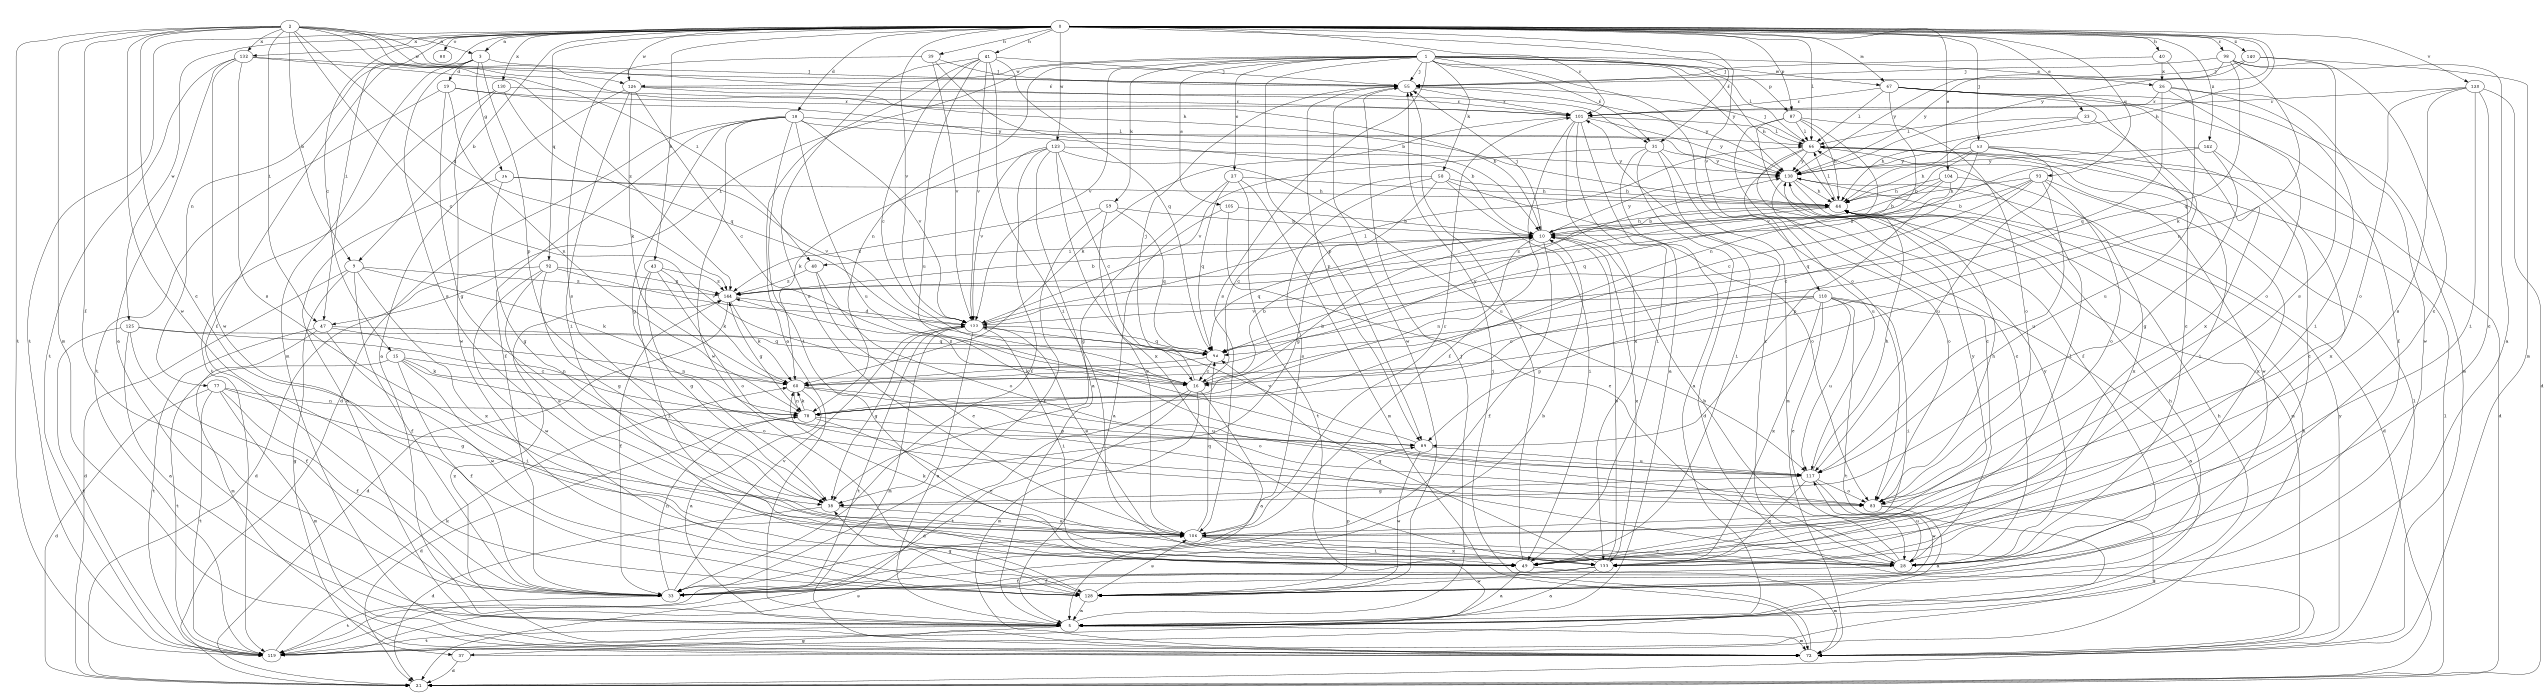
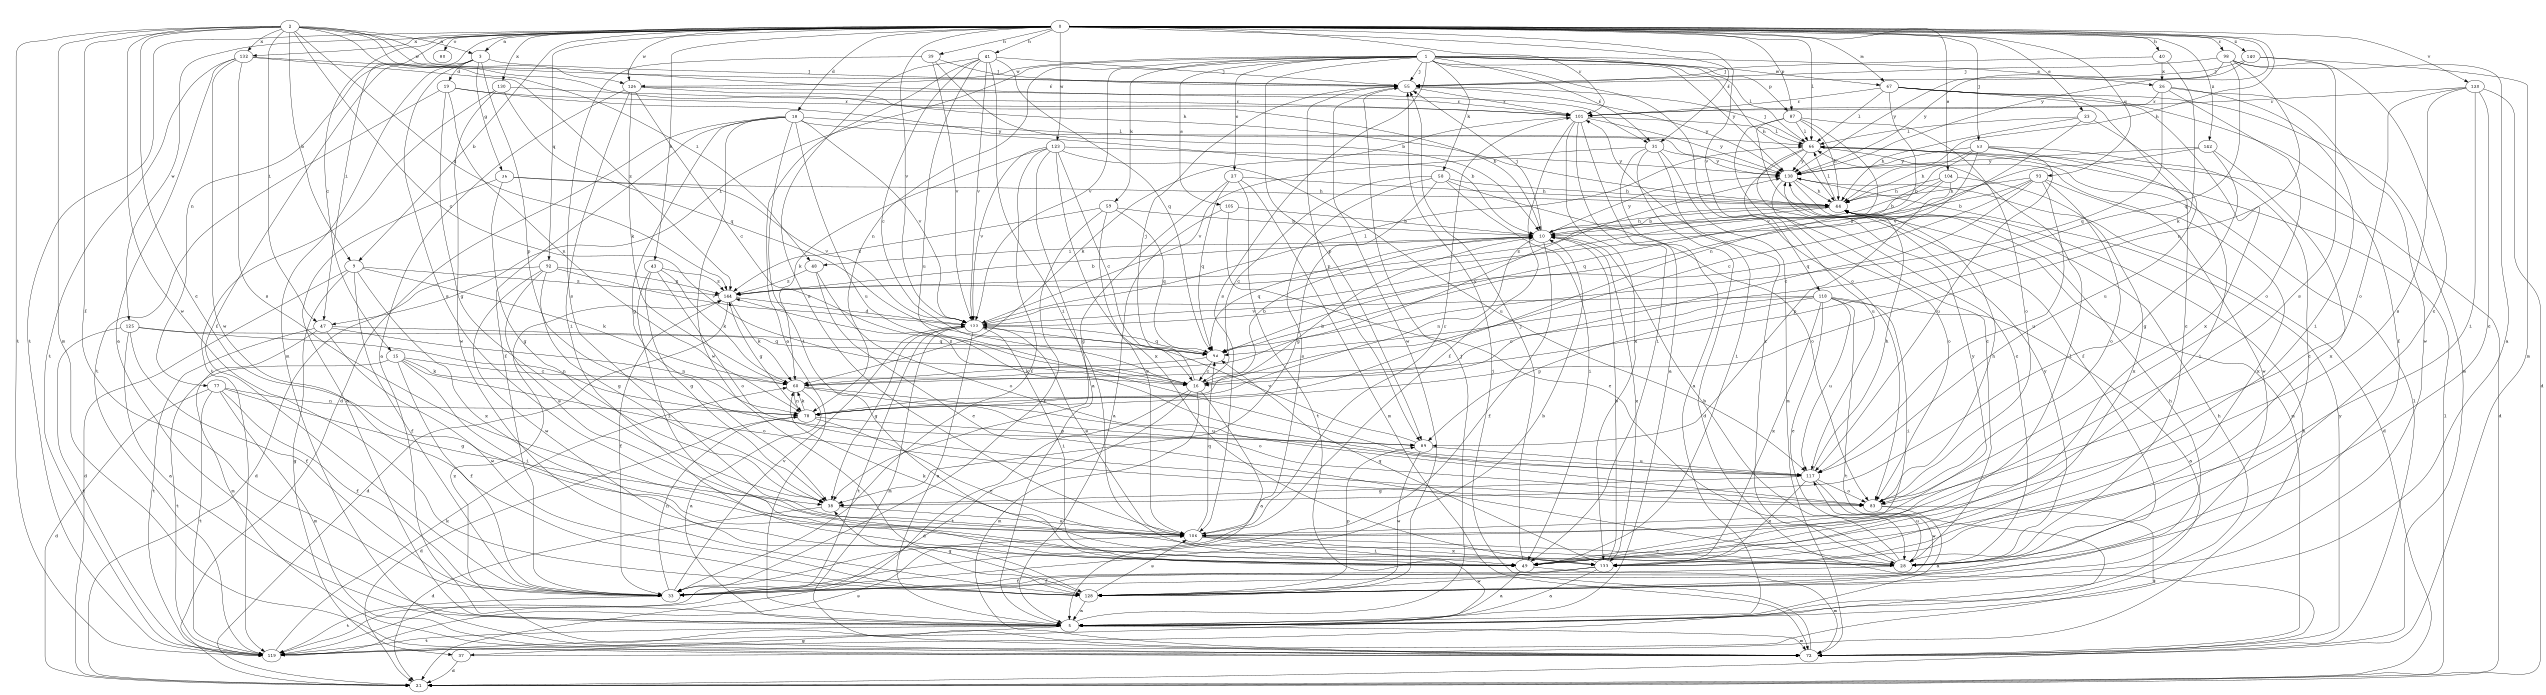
none -> (1631, 263)
